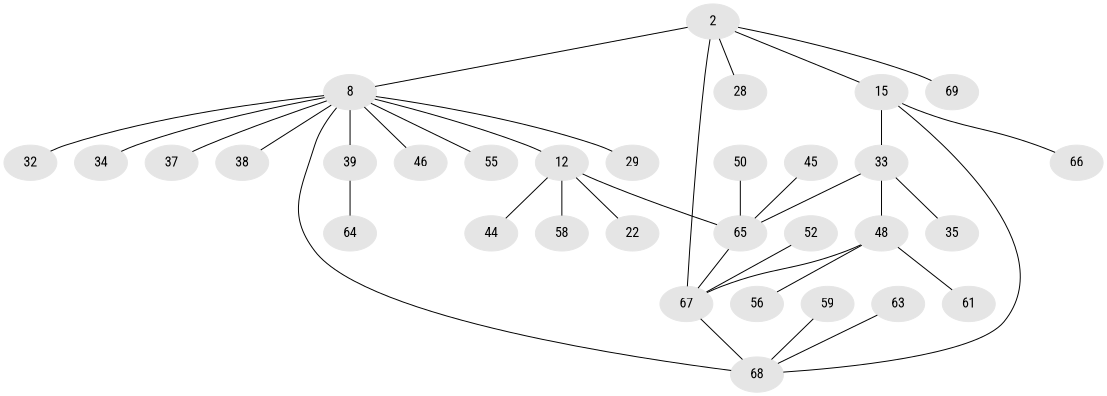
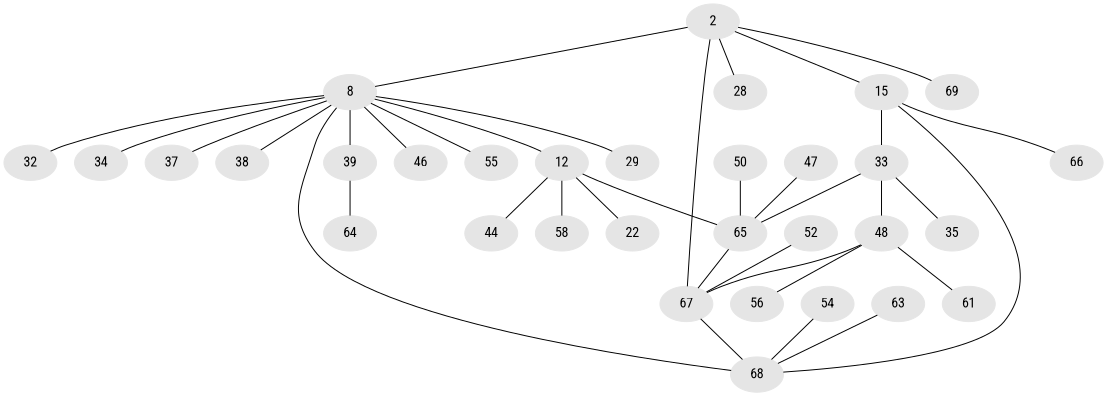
(811, 163) -> (811, 163)
(828, 304) -> (828, 304)
